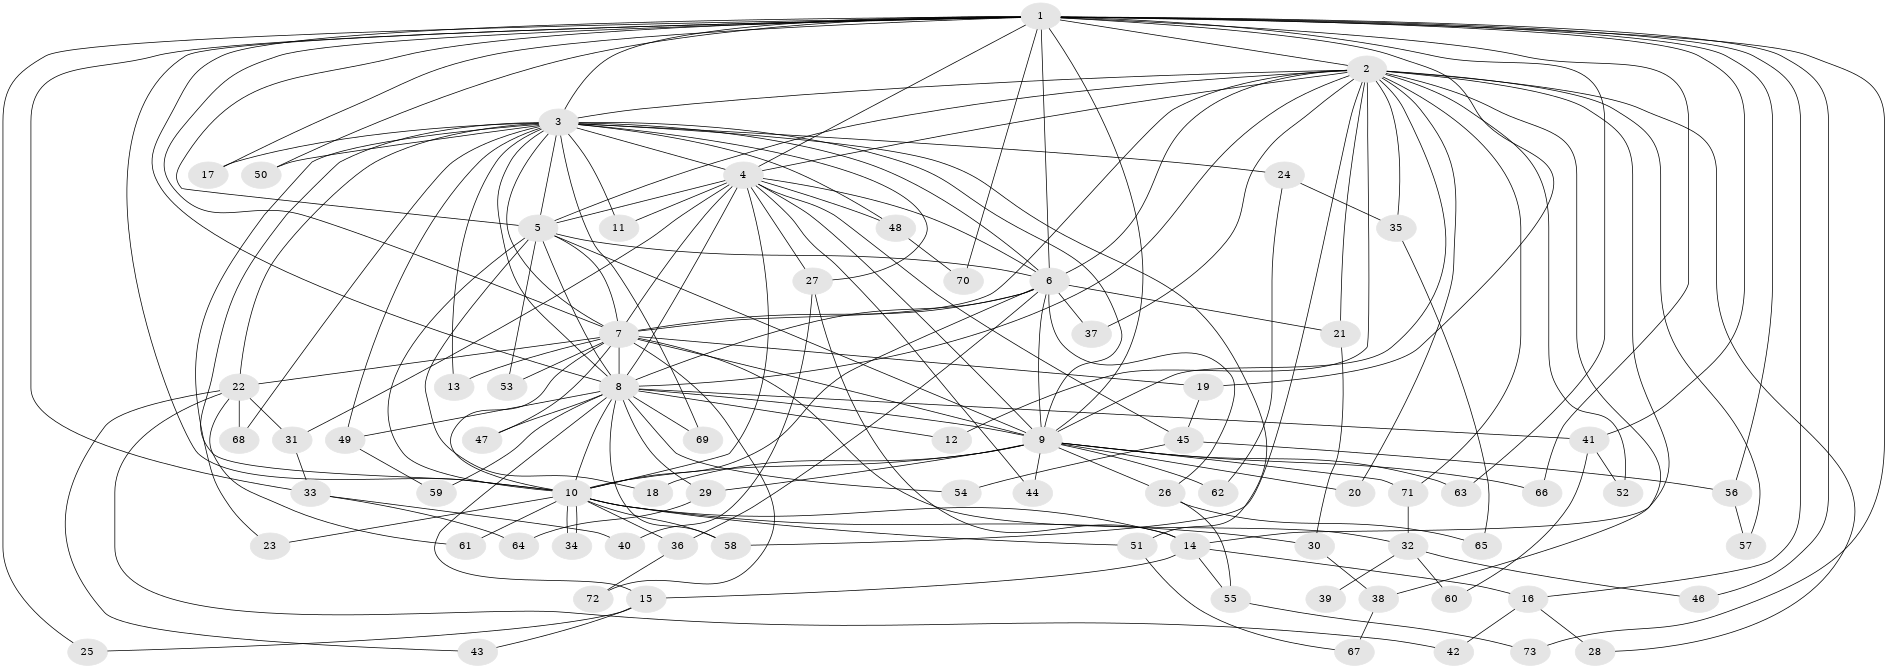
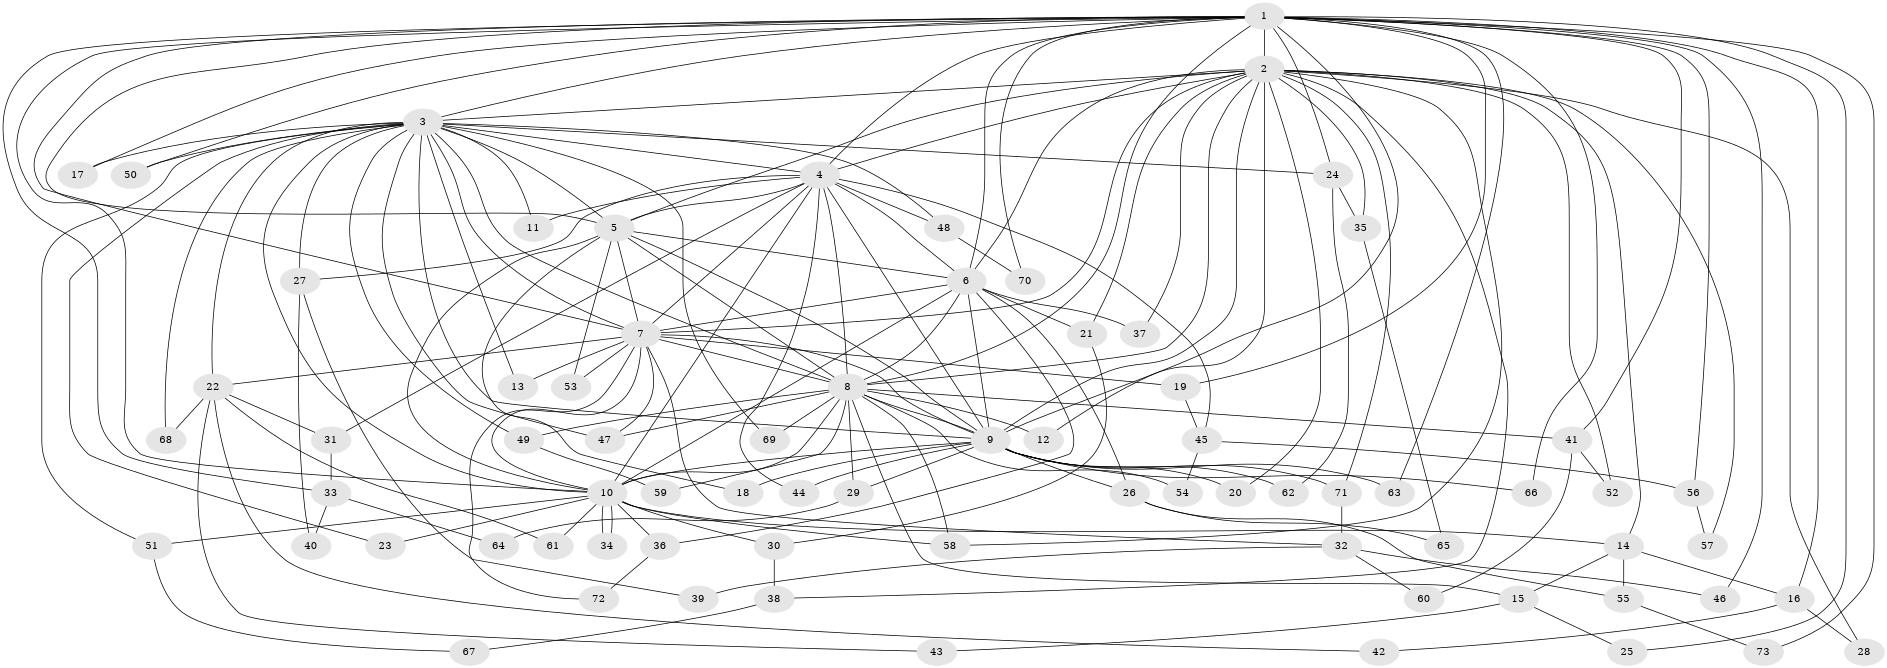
none -> (1307, 93)
(824, 151) -> (413, 333)
(956, 518) -> (413, 504)
